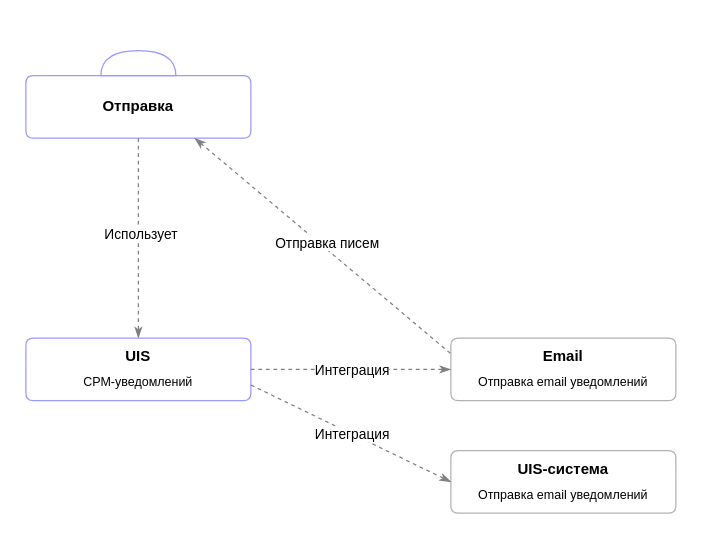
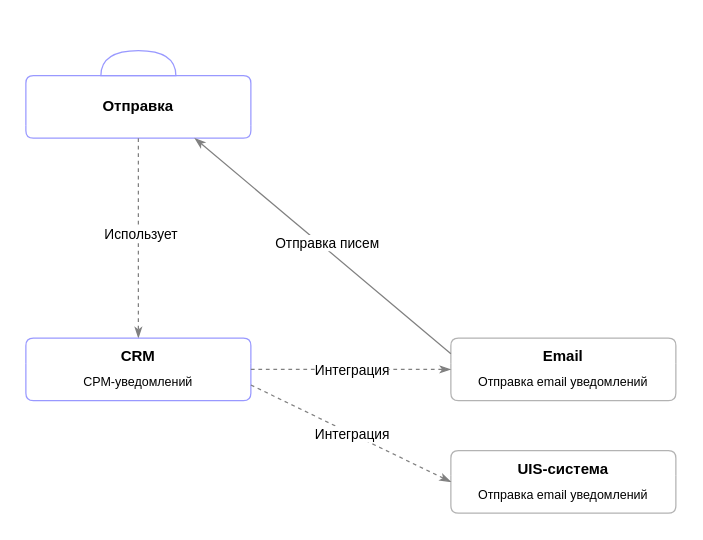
(388, 301) -> (388, 301)
(138, 357) -> (138, 357)
